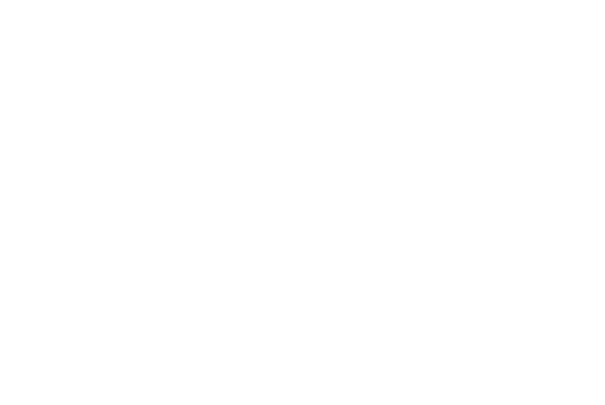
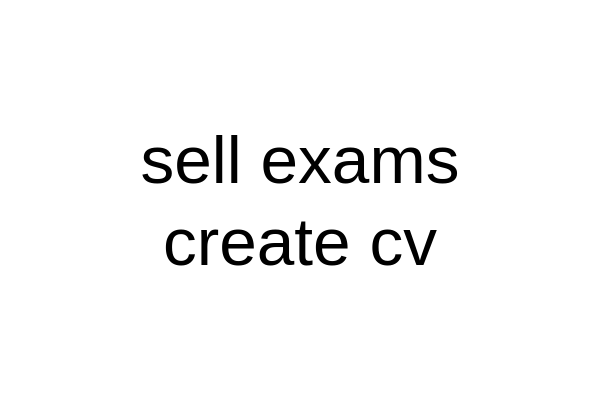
none -> (301, 201)
